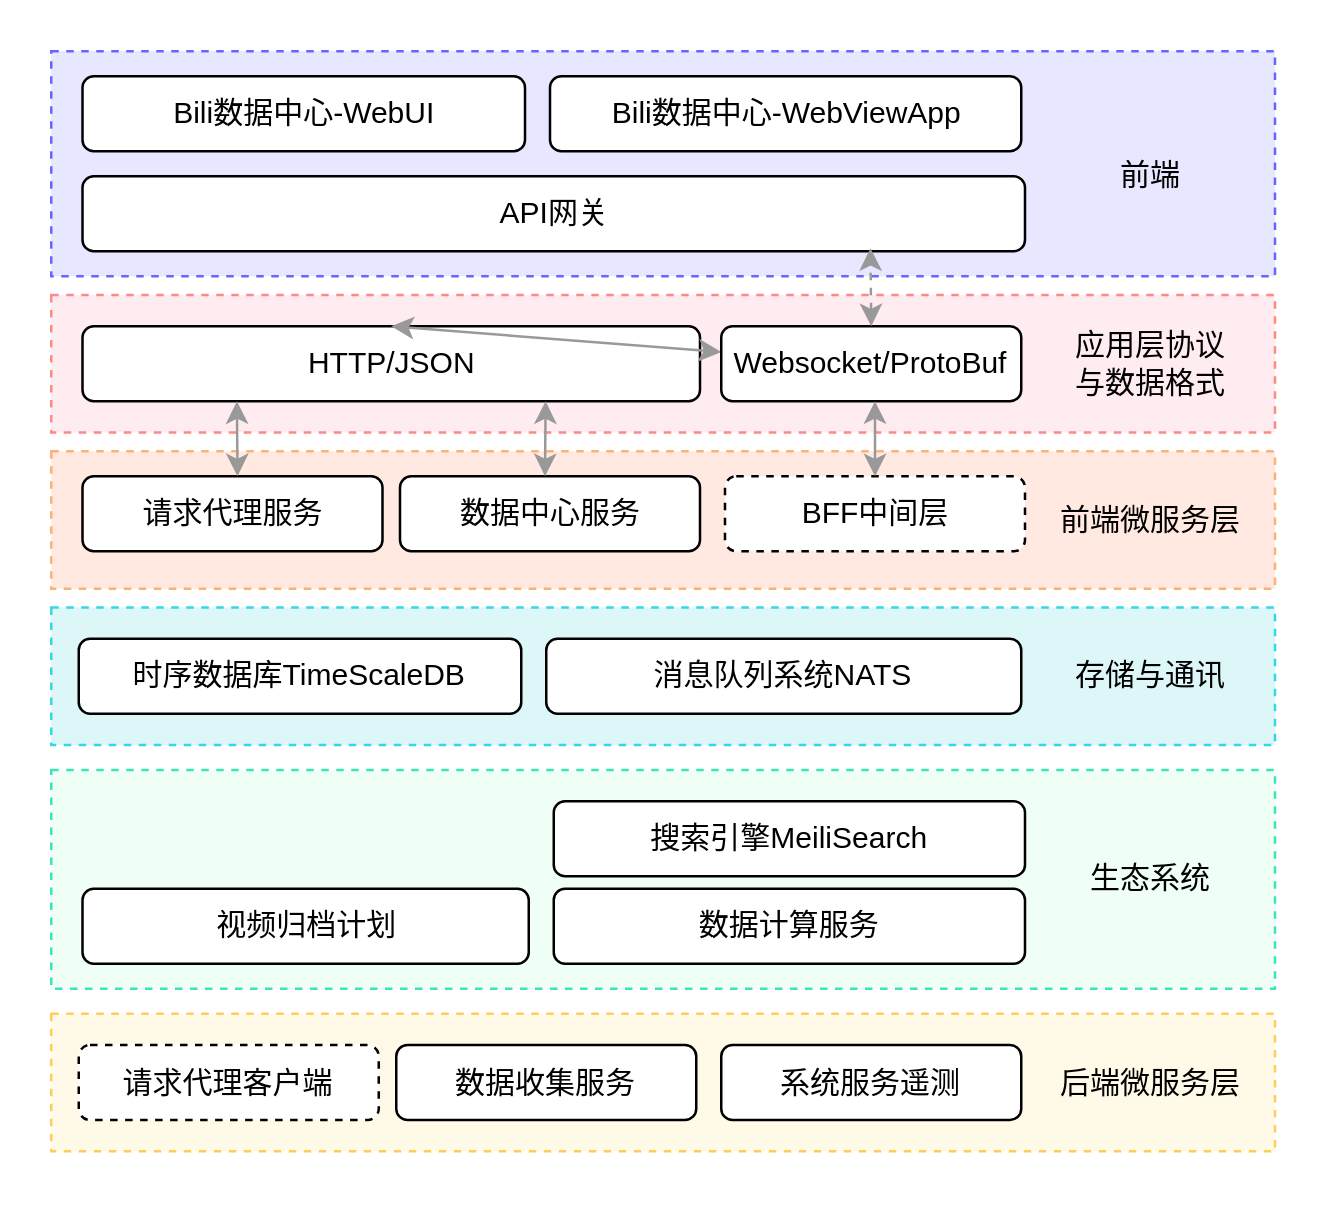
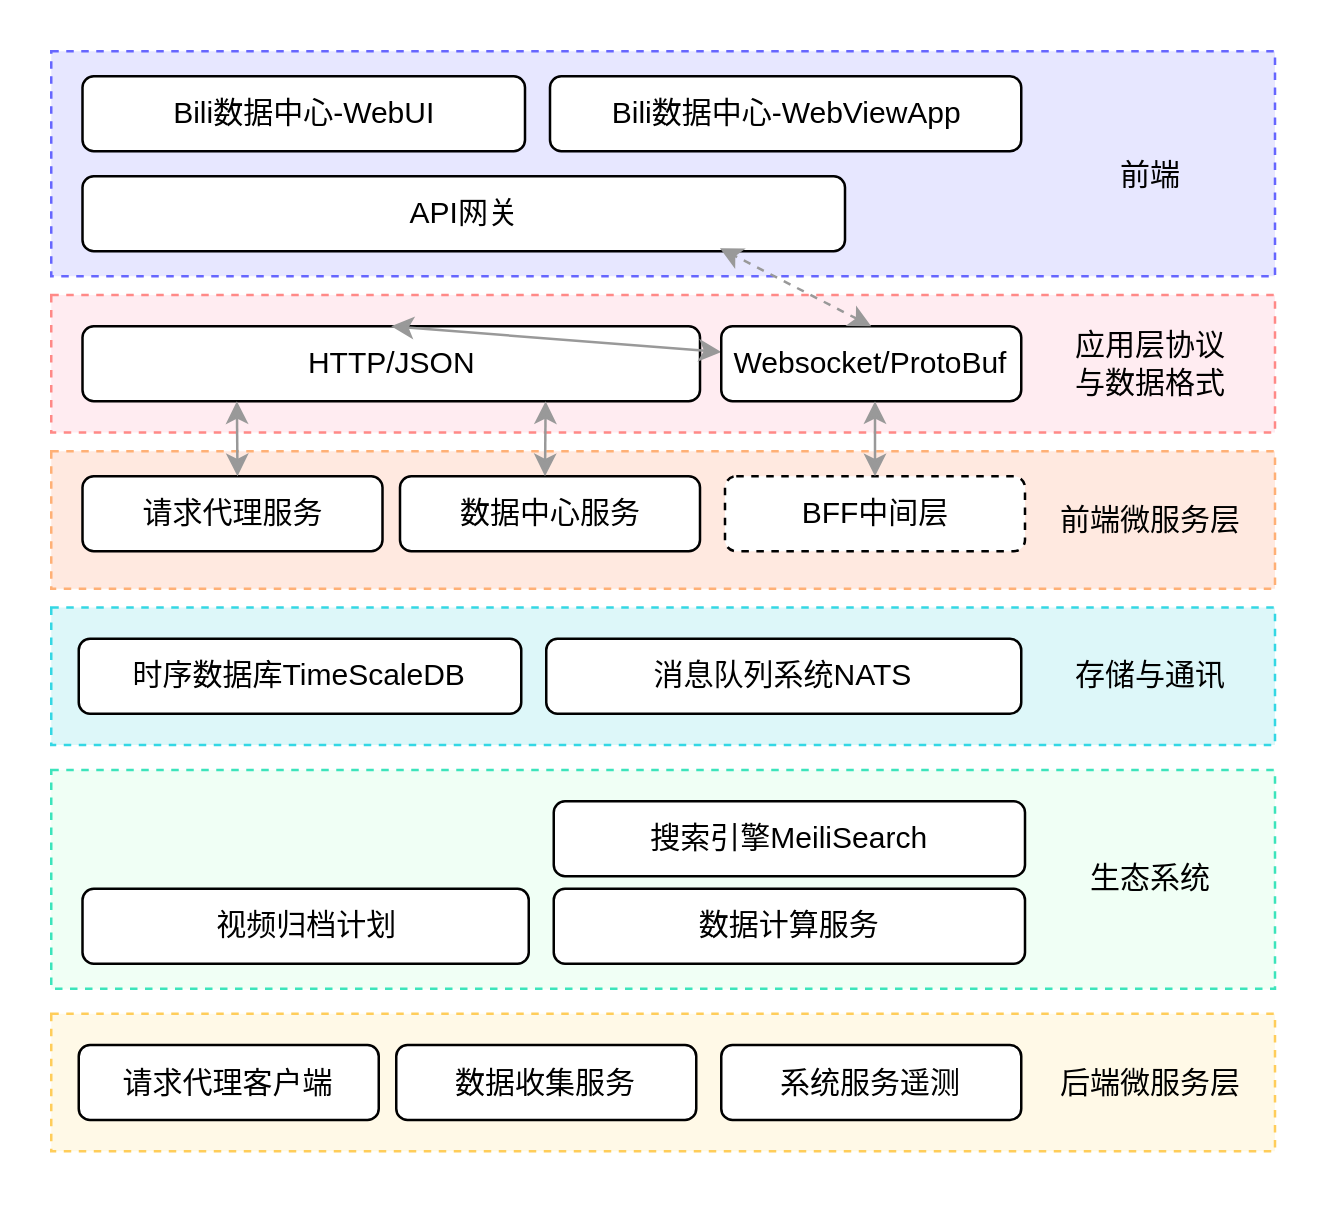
(554, 214) -> (464, 214)
(229, 1083) -> (229, 1083)
